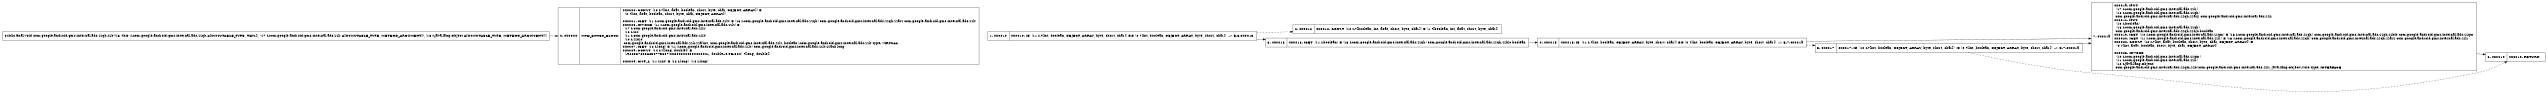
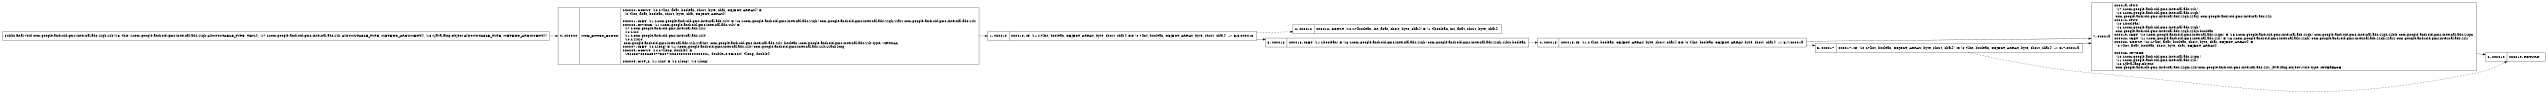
none -> (982, 36)
(1532, 43) -> (1532, 43)
